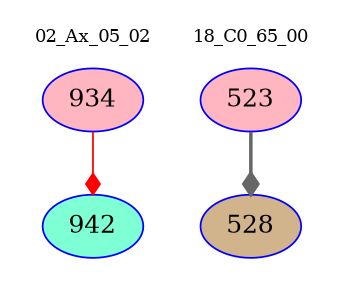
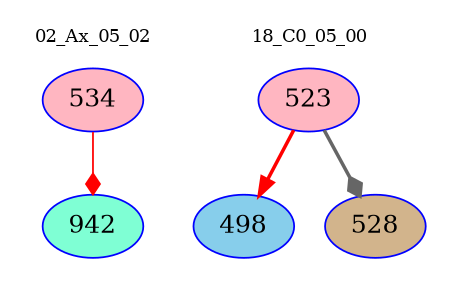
(251, 38) -> (310, 38)
(93, 100) -> (93, 100)
none -> (244, 226)
